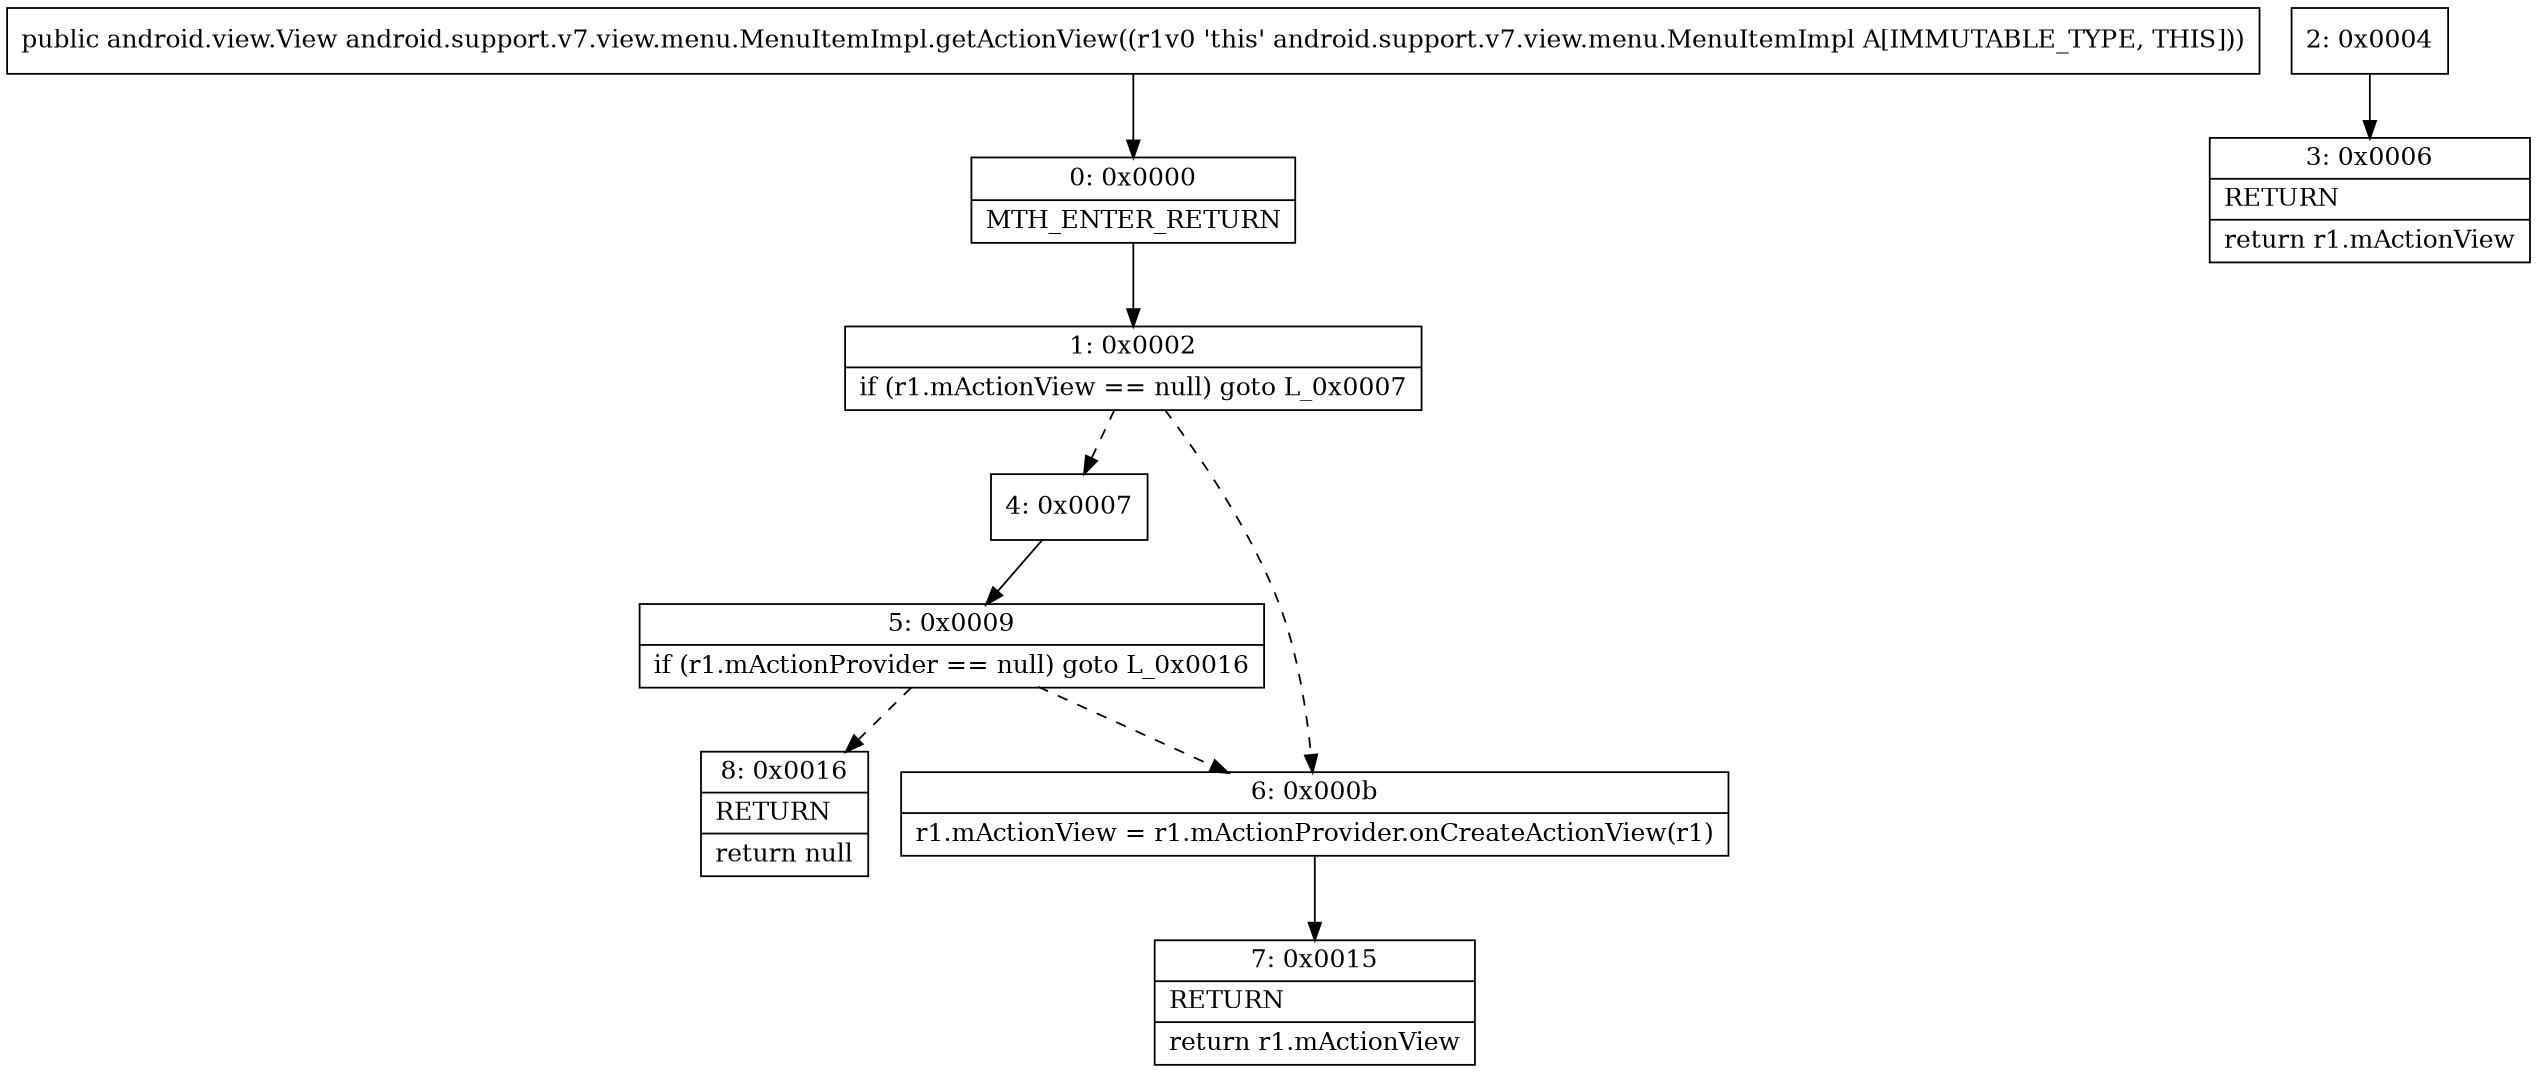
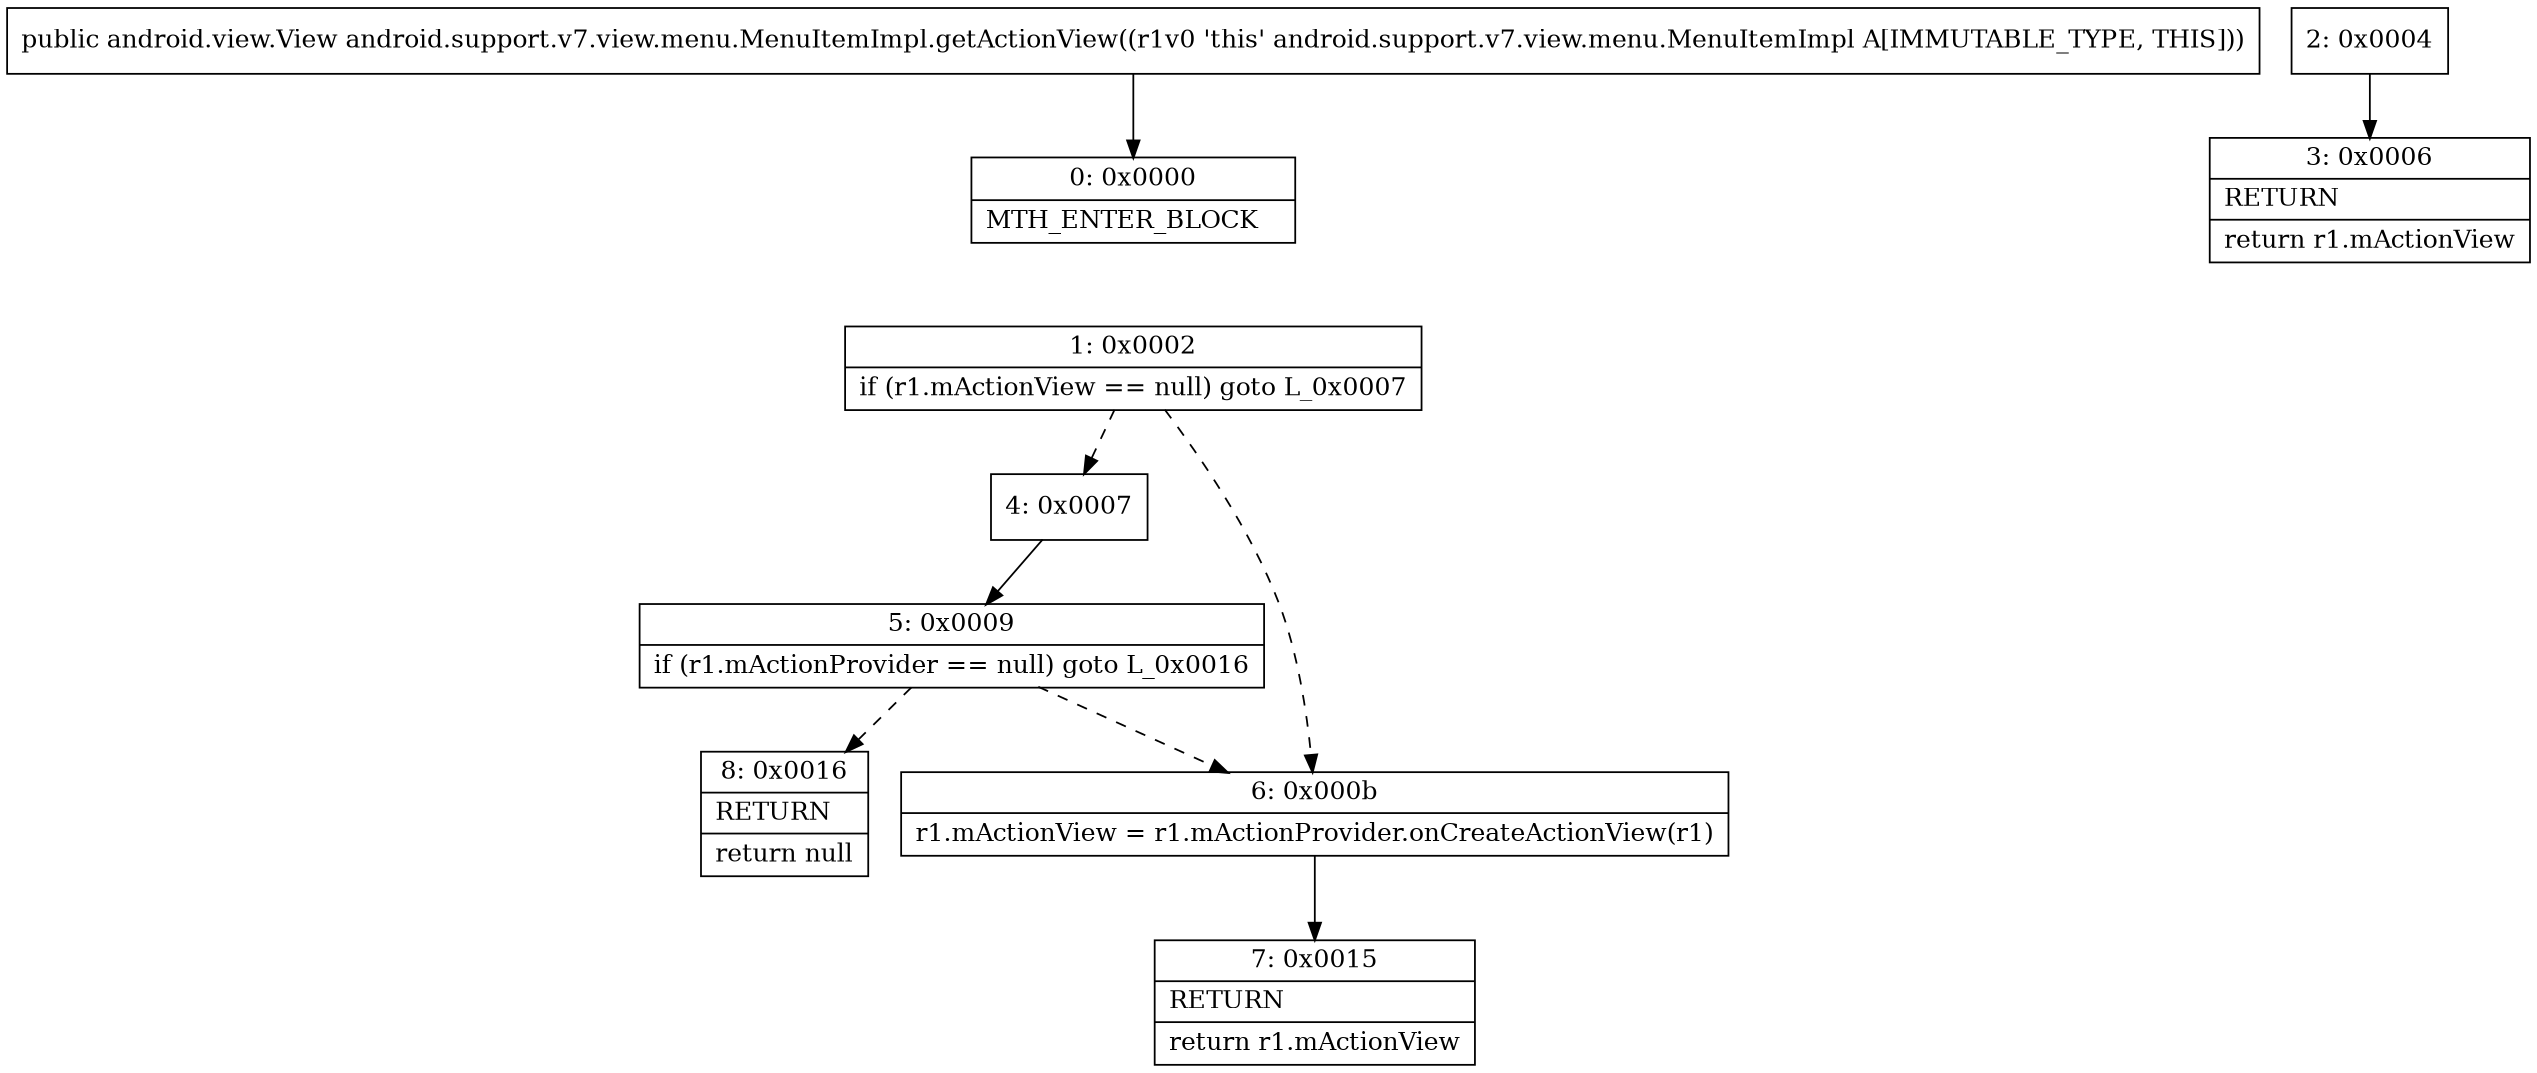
(1133, 221) -> (1123, 221)
(1133, 276) -> none
